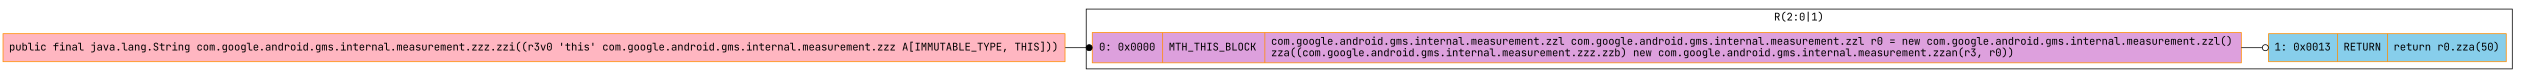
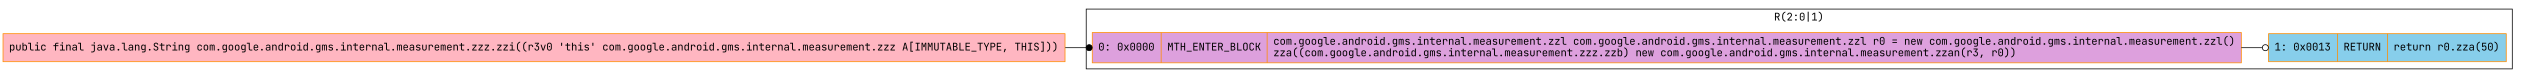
(1213, 47) -> (1214, 47)
